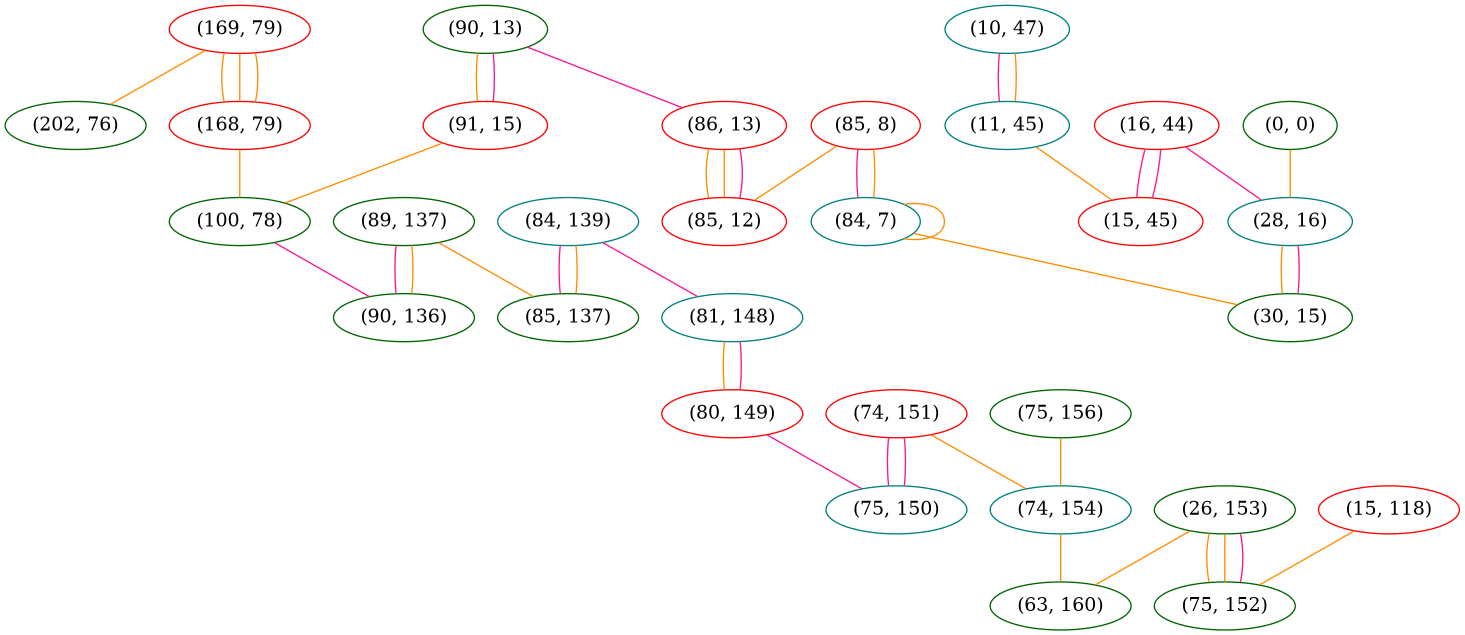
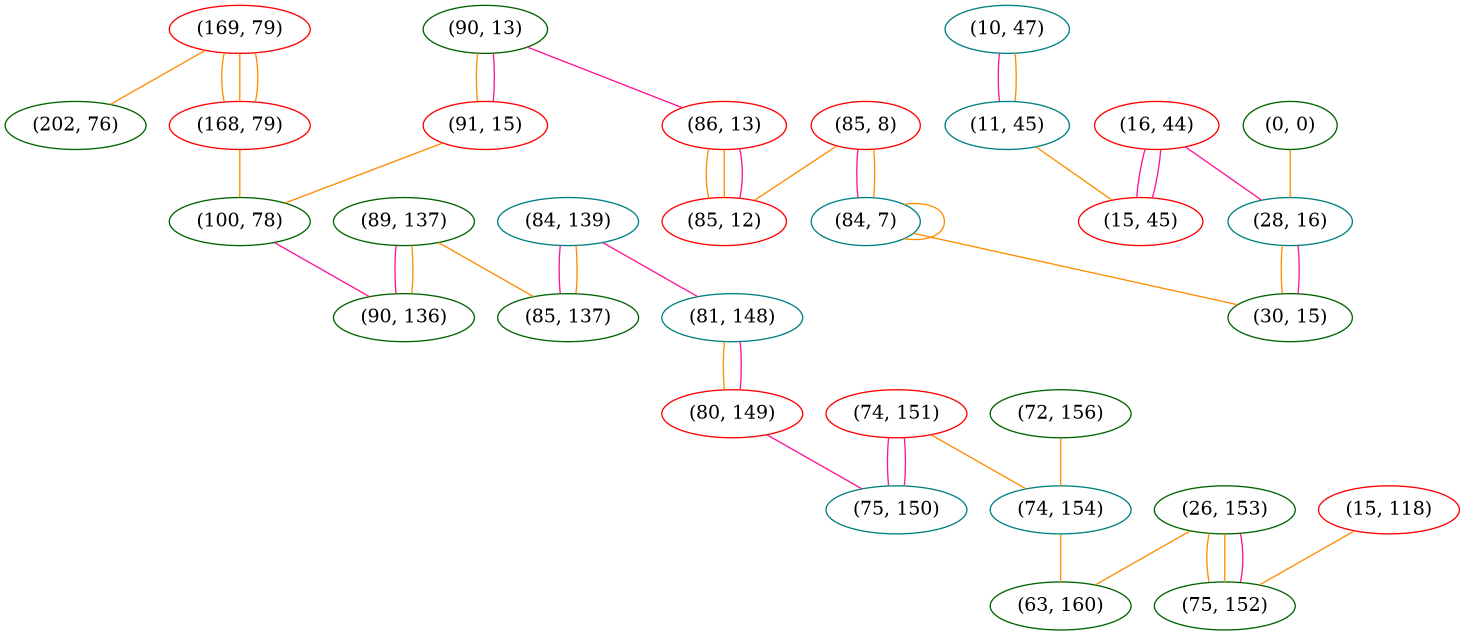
(1061, 414) -> (1061, 414)
